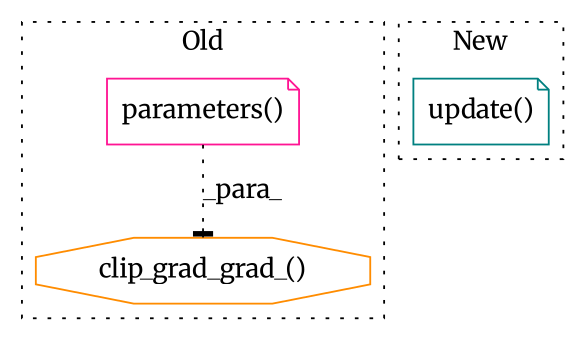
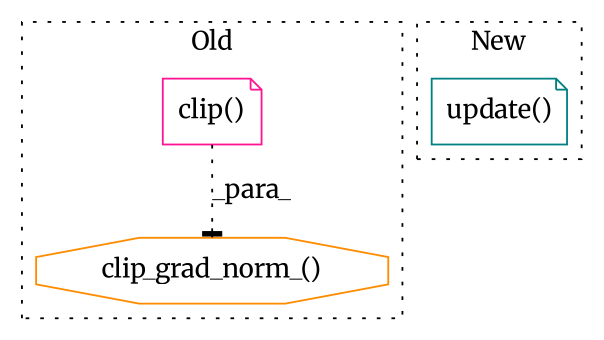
(203, 112) -> (212, 112)
(203, 271) -> (212, 271)
